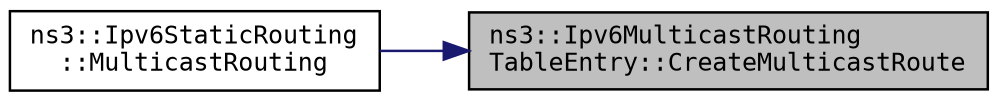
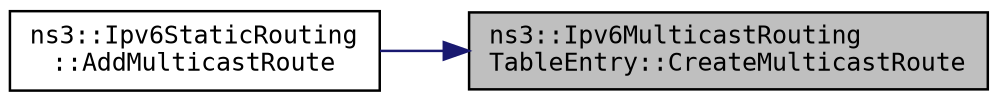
(195, 51) -> (195, 51)
